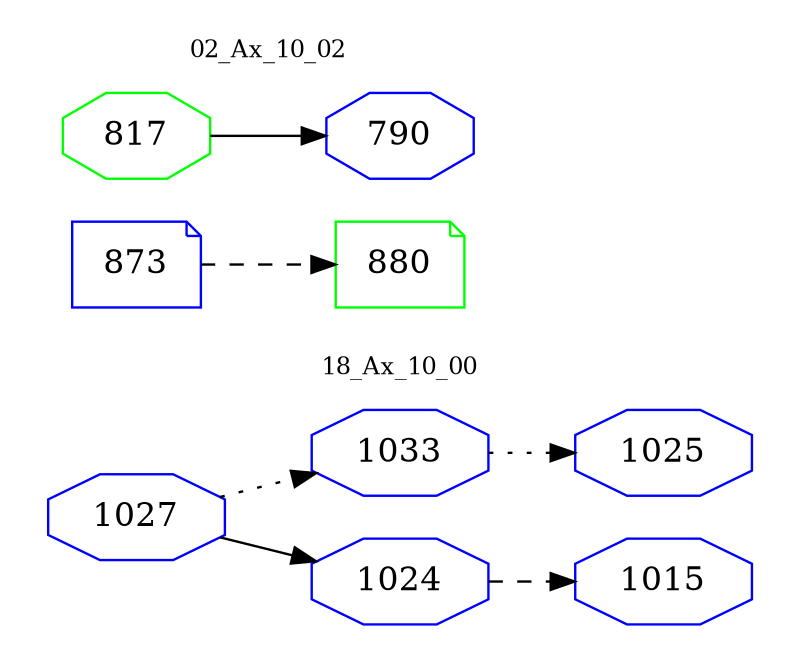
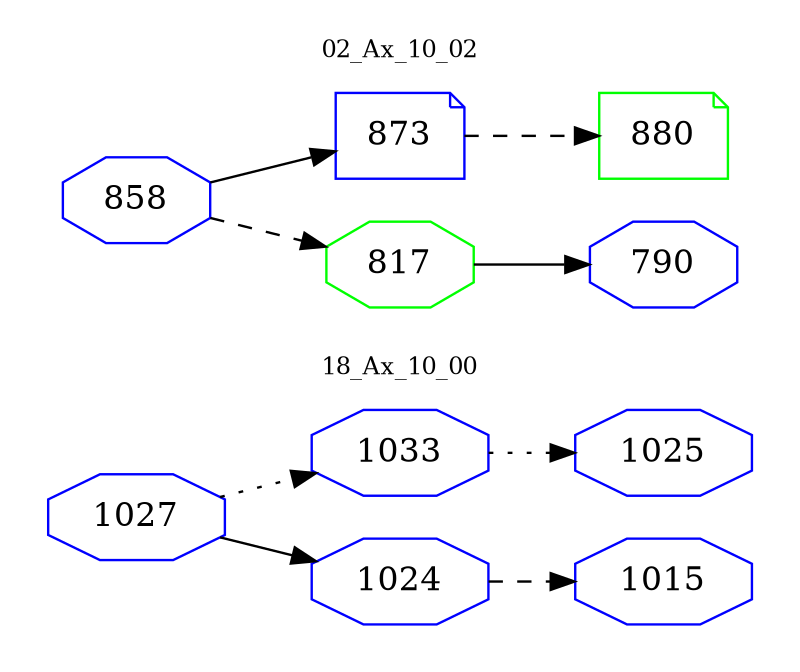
none -> (137, 200)
